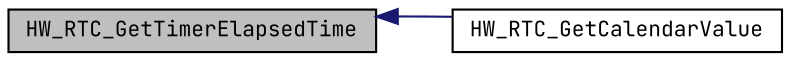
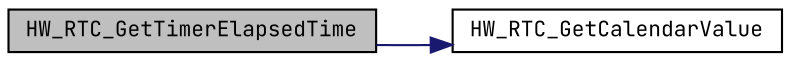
(425, 17) -> (403, 45)
